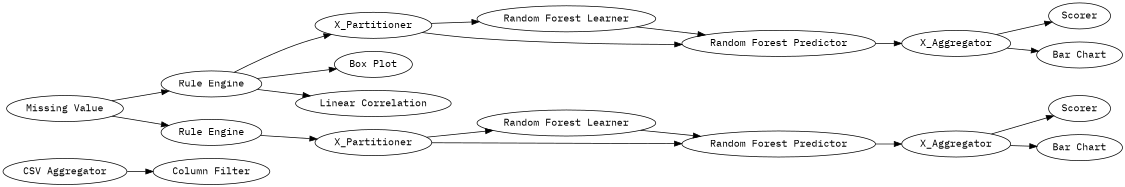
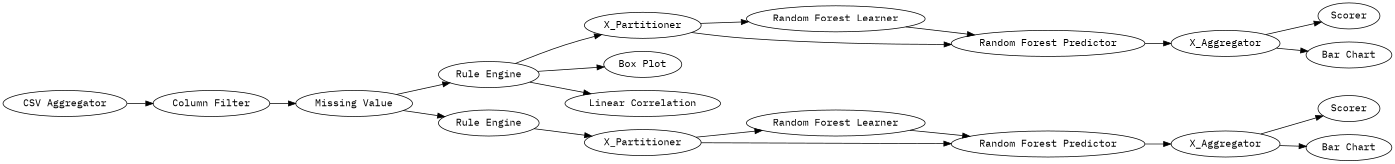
none -> (279, 103)
